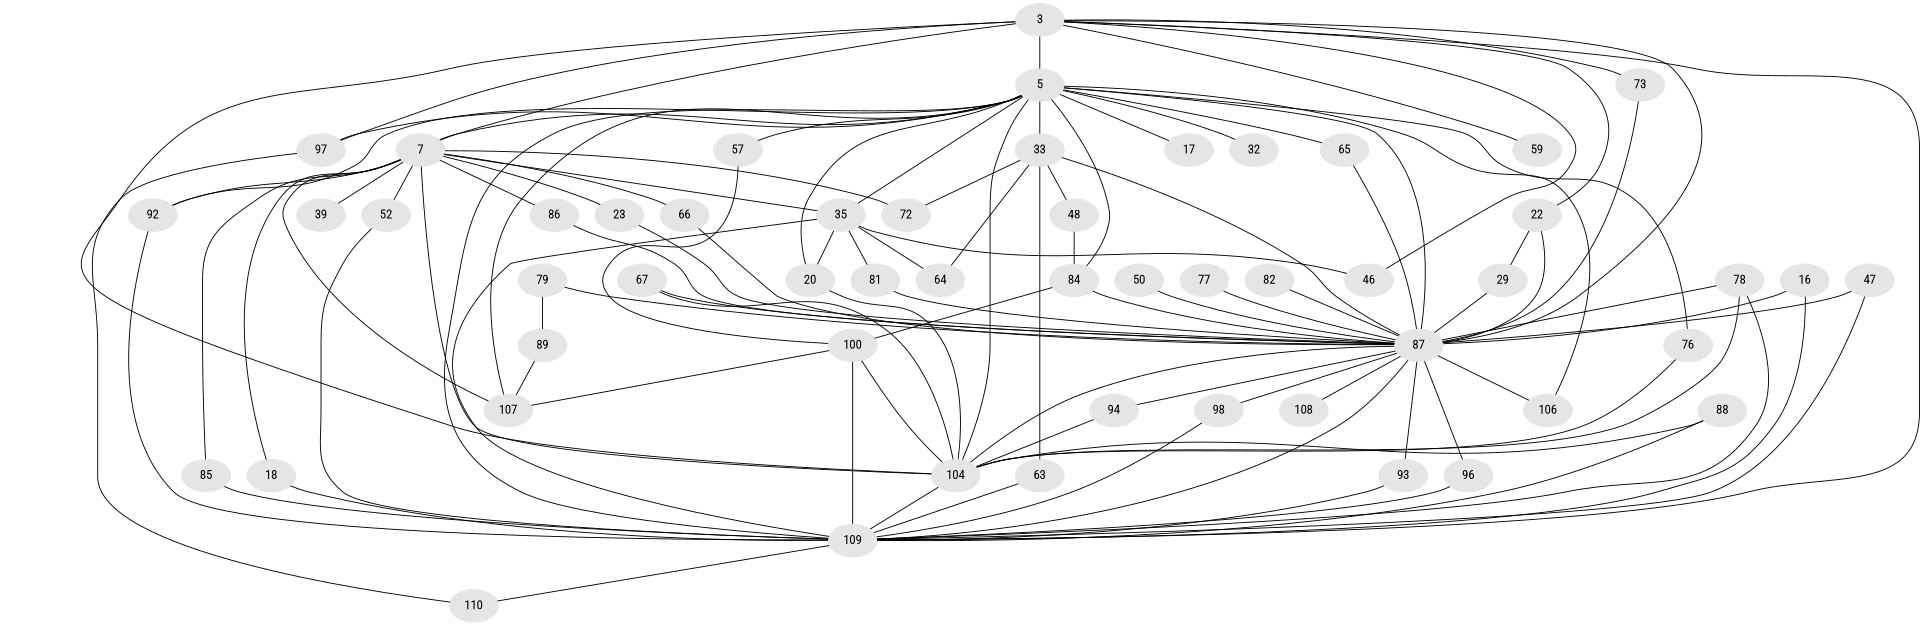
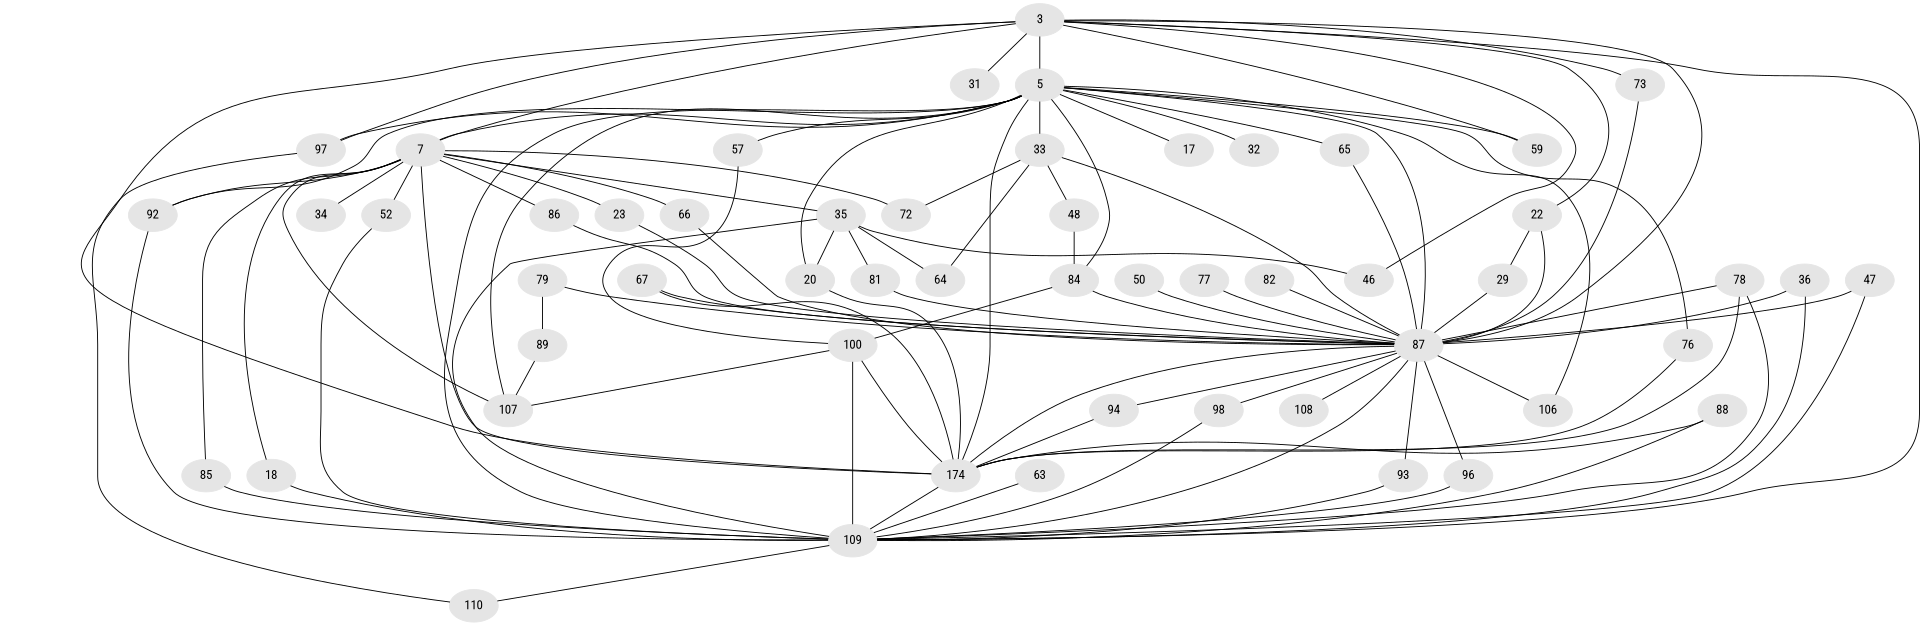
none -> (975, 85)
(940, 150) -> (1292, 106)
(321, 215) -> (321, 215)
(1805, 280) -> (1805, 280)
(1040, 306) -> none
(956, 476) -> (956, 476)
